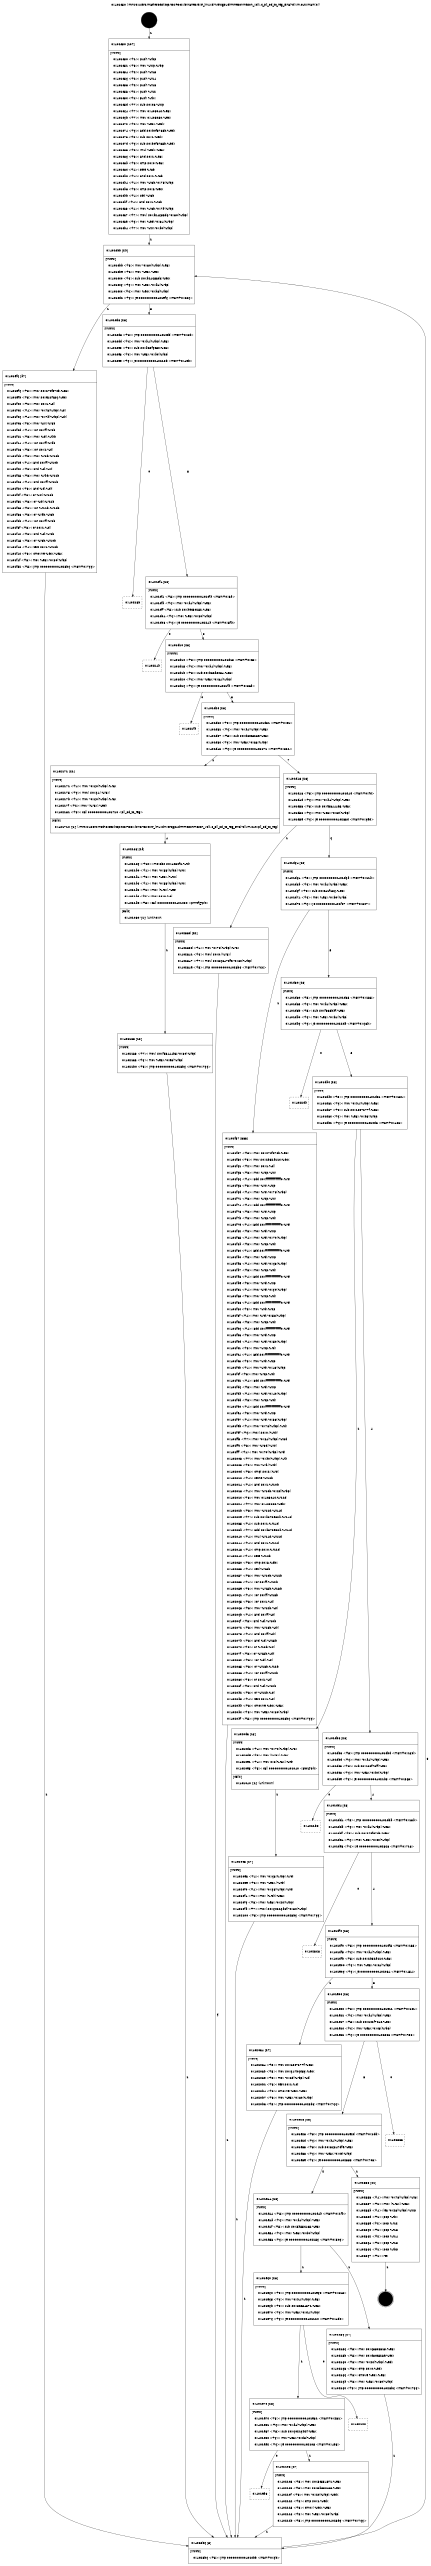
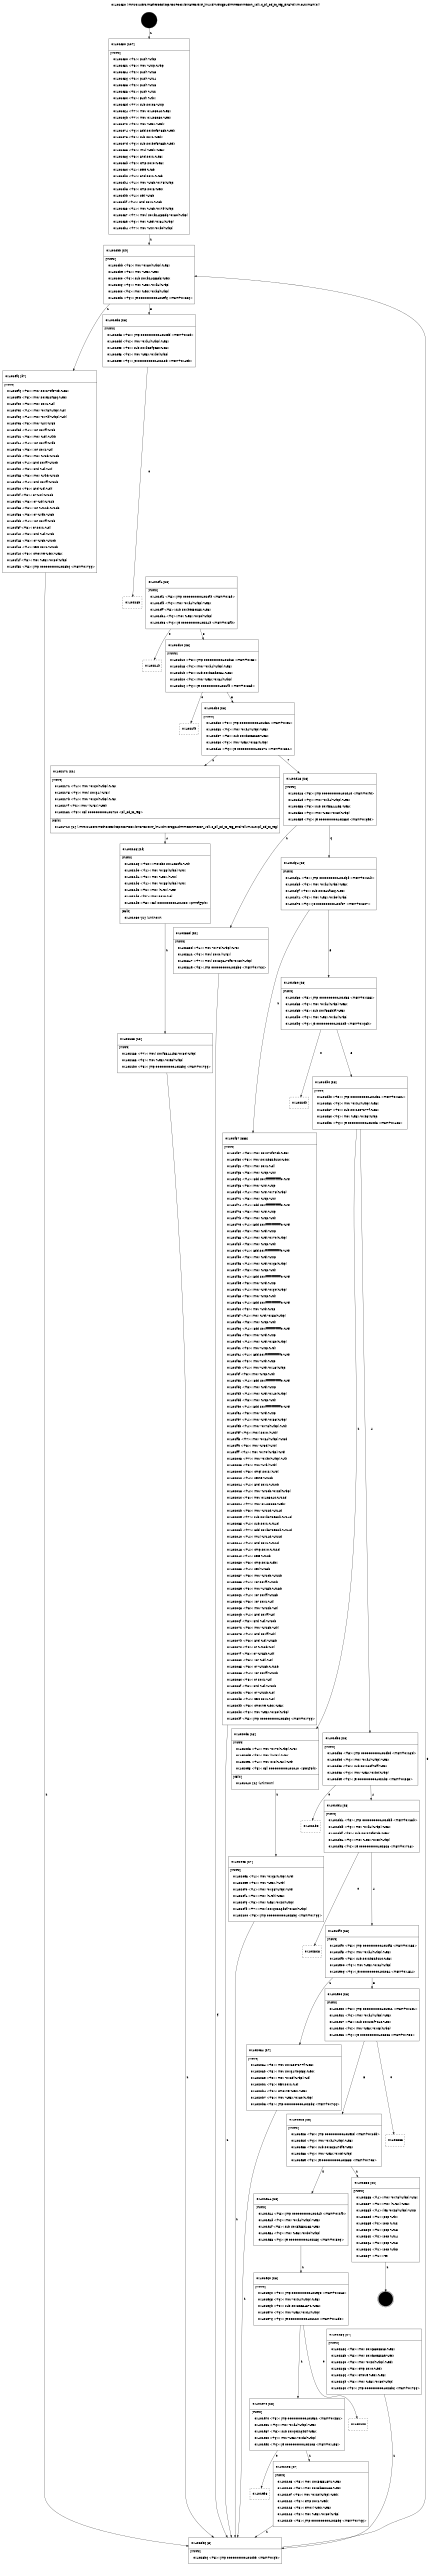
(170, 471) -> none
(355, 2283) -> none
